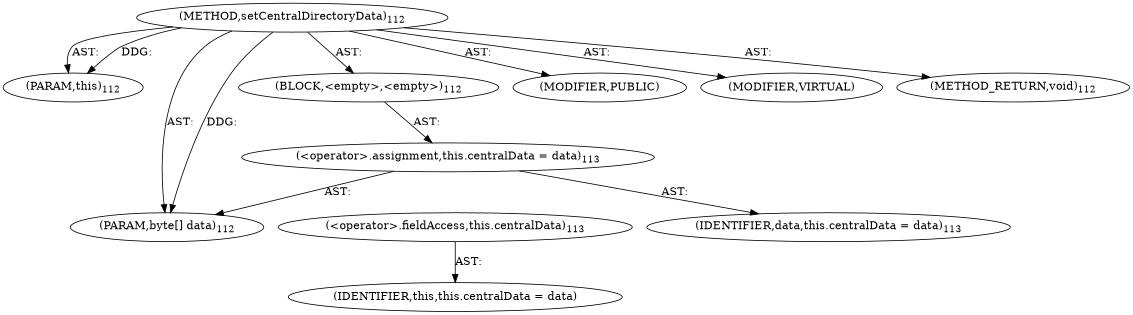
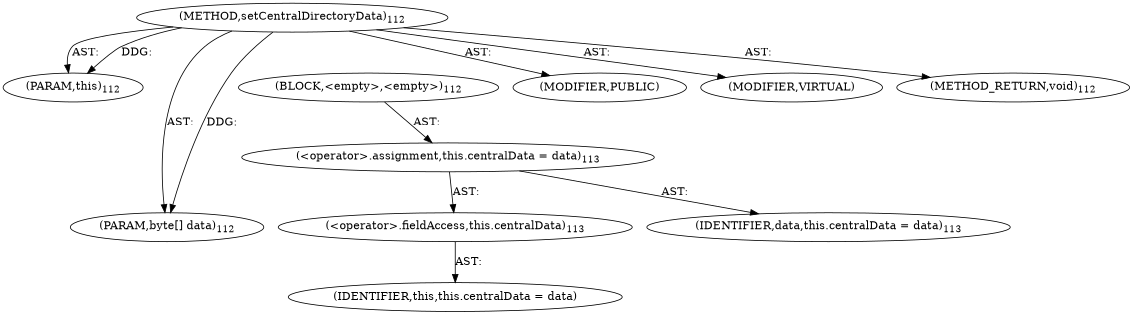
(327, 50) -> none
(309, 192) -> (451, 188)
